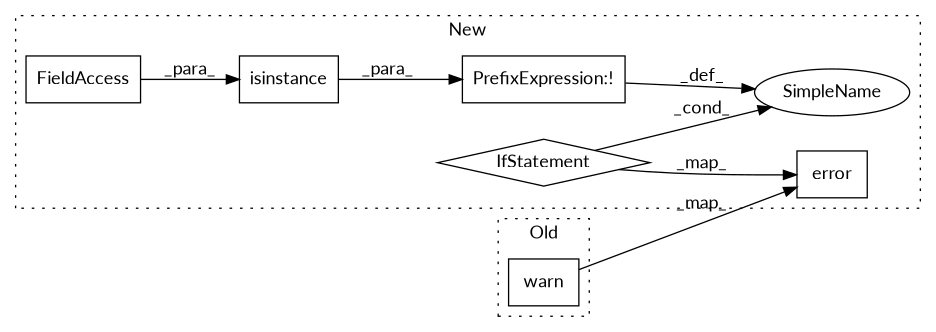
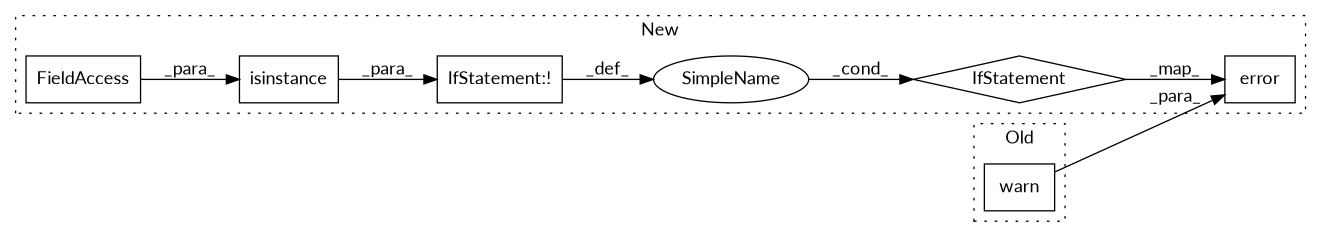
(544, 79) -> (500, 79)
(677, 130) -> (854, 79)
(702, 204) -> (1175, 97)
